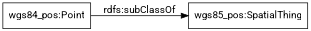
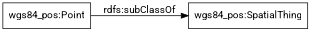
(248, 16) -> (248, 16)
